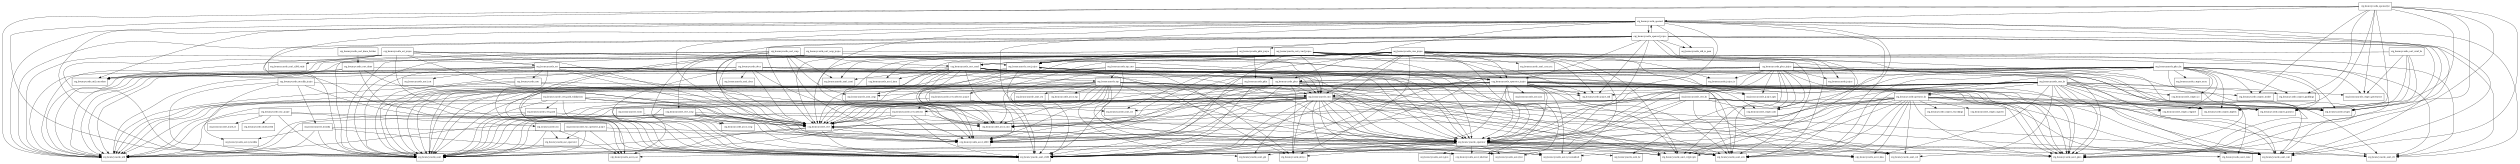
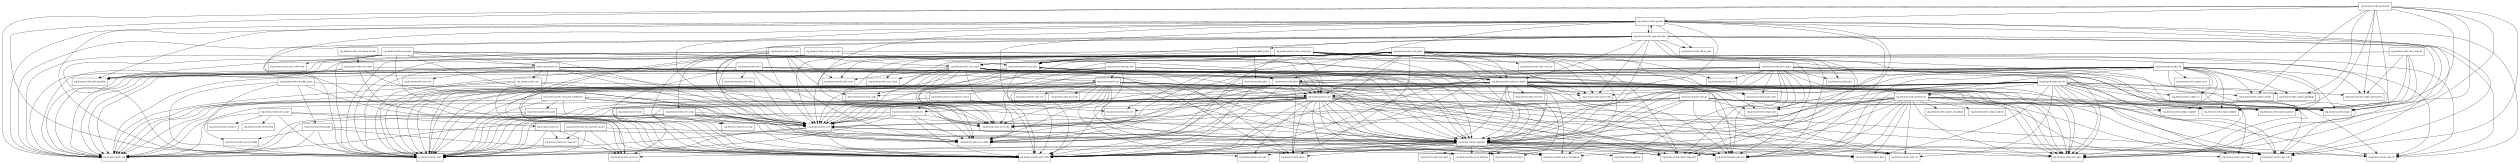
(1096, 64) -> (1094, 65)
